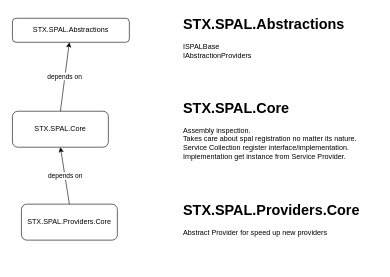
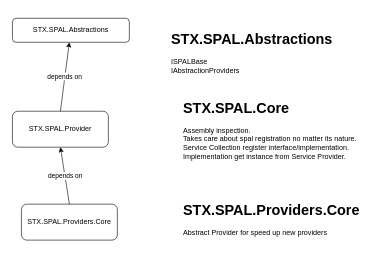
(279, 36) -> (267, 51)
(60, 129) -> (60, 129)
